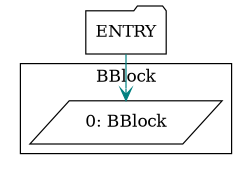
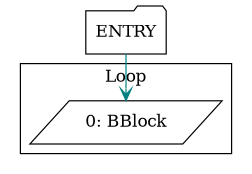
(126, 77) -> (126, 77)
